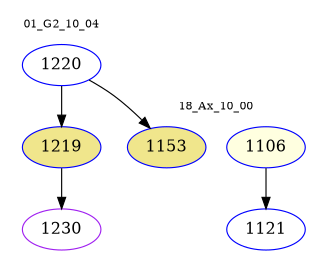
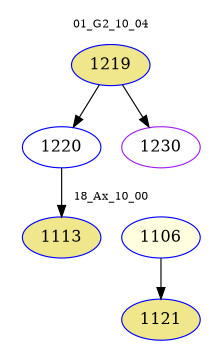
(62, 101) -> (89, 101)
(167, 147) -> (62, 237)
(266, 229) -> (161, 320)
